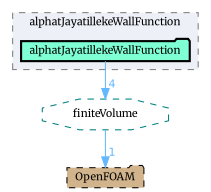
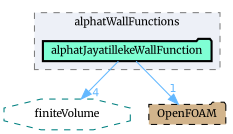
(105, 23) -> (127, 23)
(105, 143) -> (154, 79)
